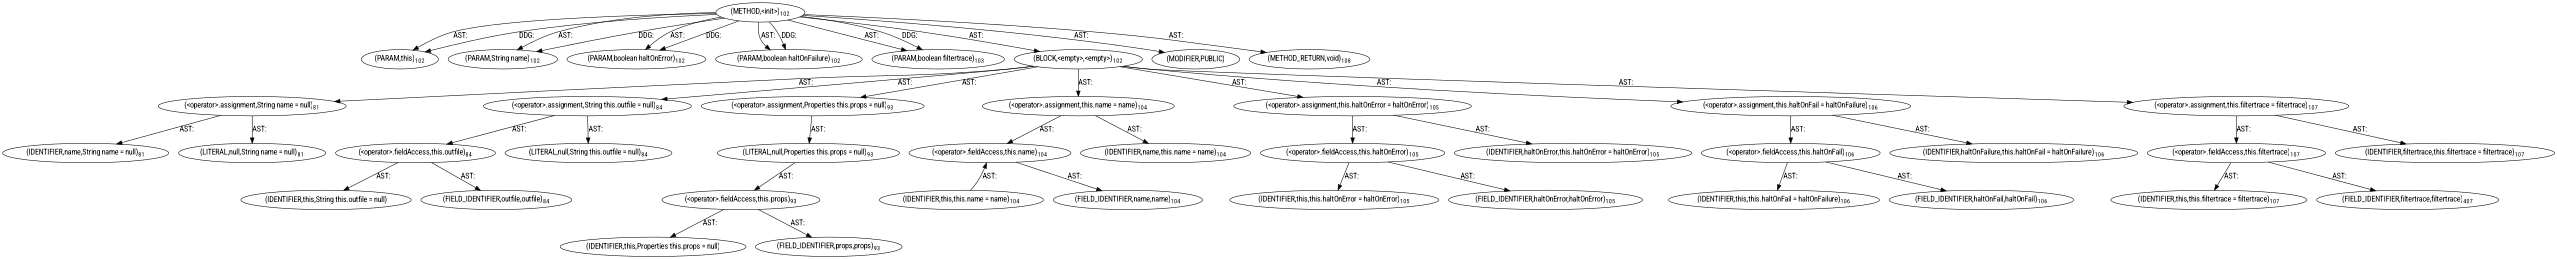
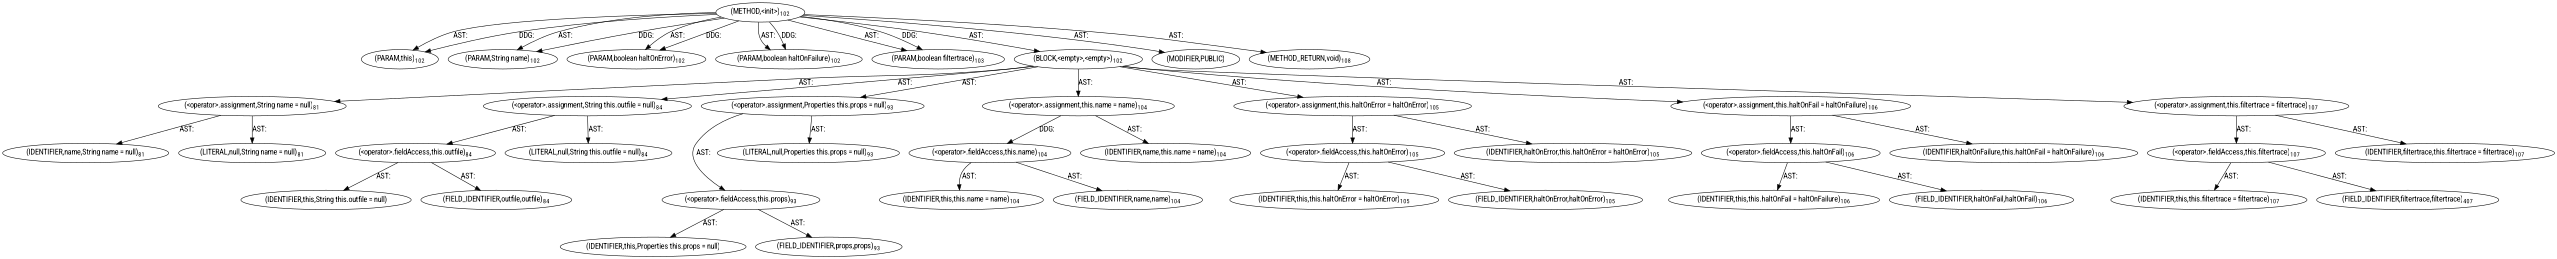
(1048, 130) -> (1048, 130)
(777, 175) -> (696, 143)
(979, 180) -> (962, 172)
